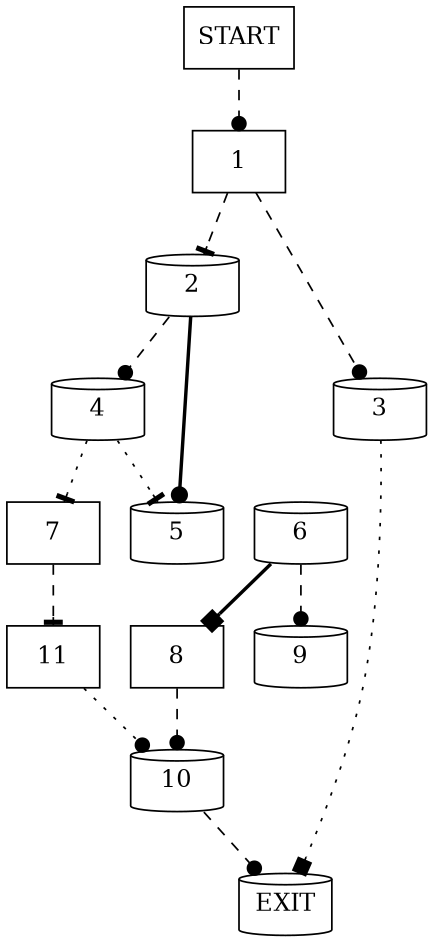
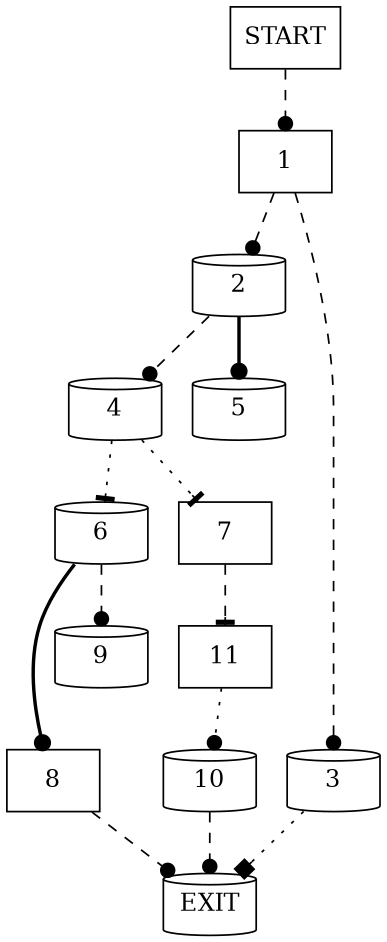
(217, 220) -> (265, 217)
(135, 468) -> (109, 467)
(245, 589) -> (35, 645)
(177, 712) -> (127, 839)
